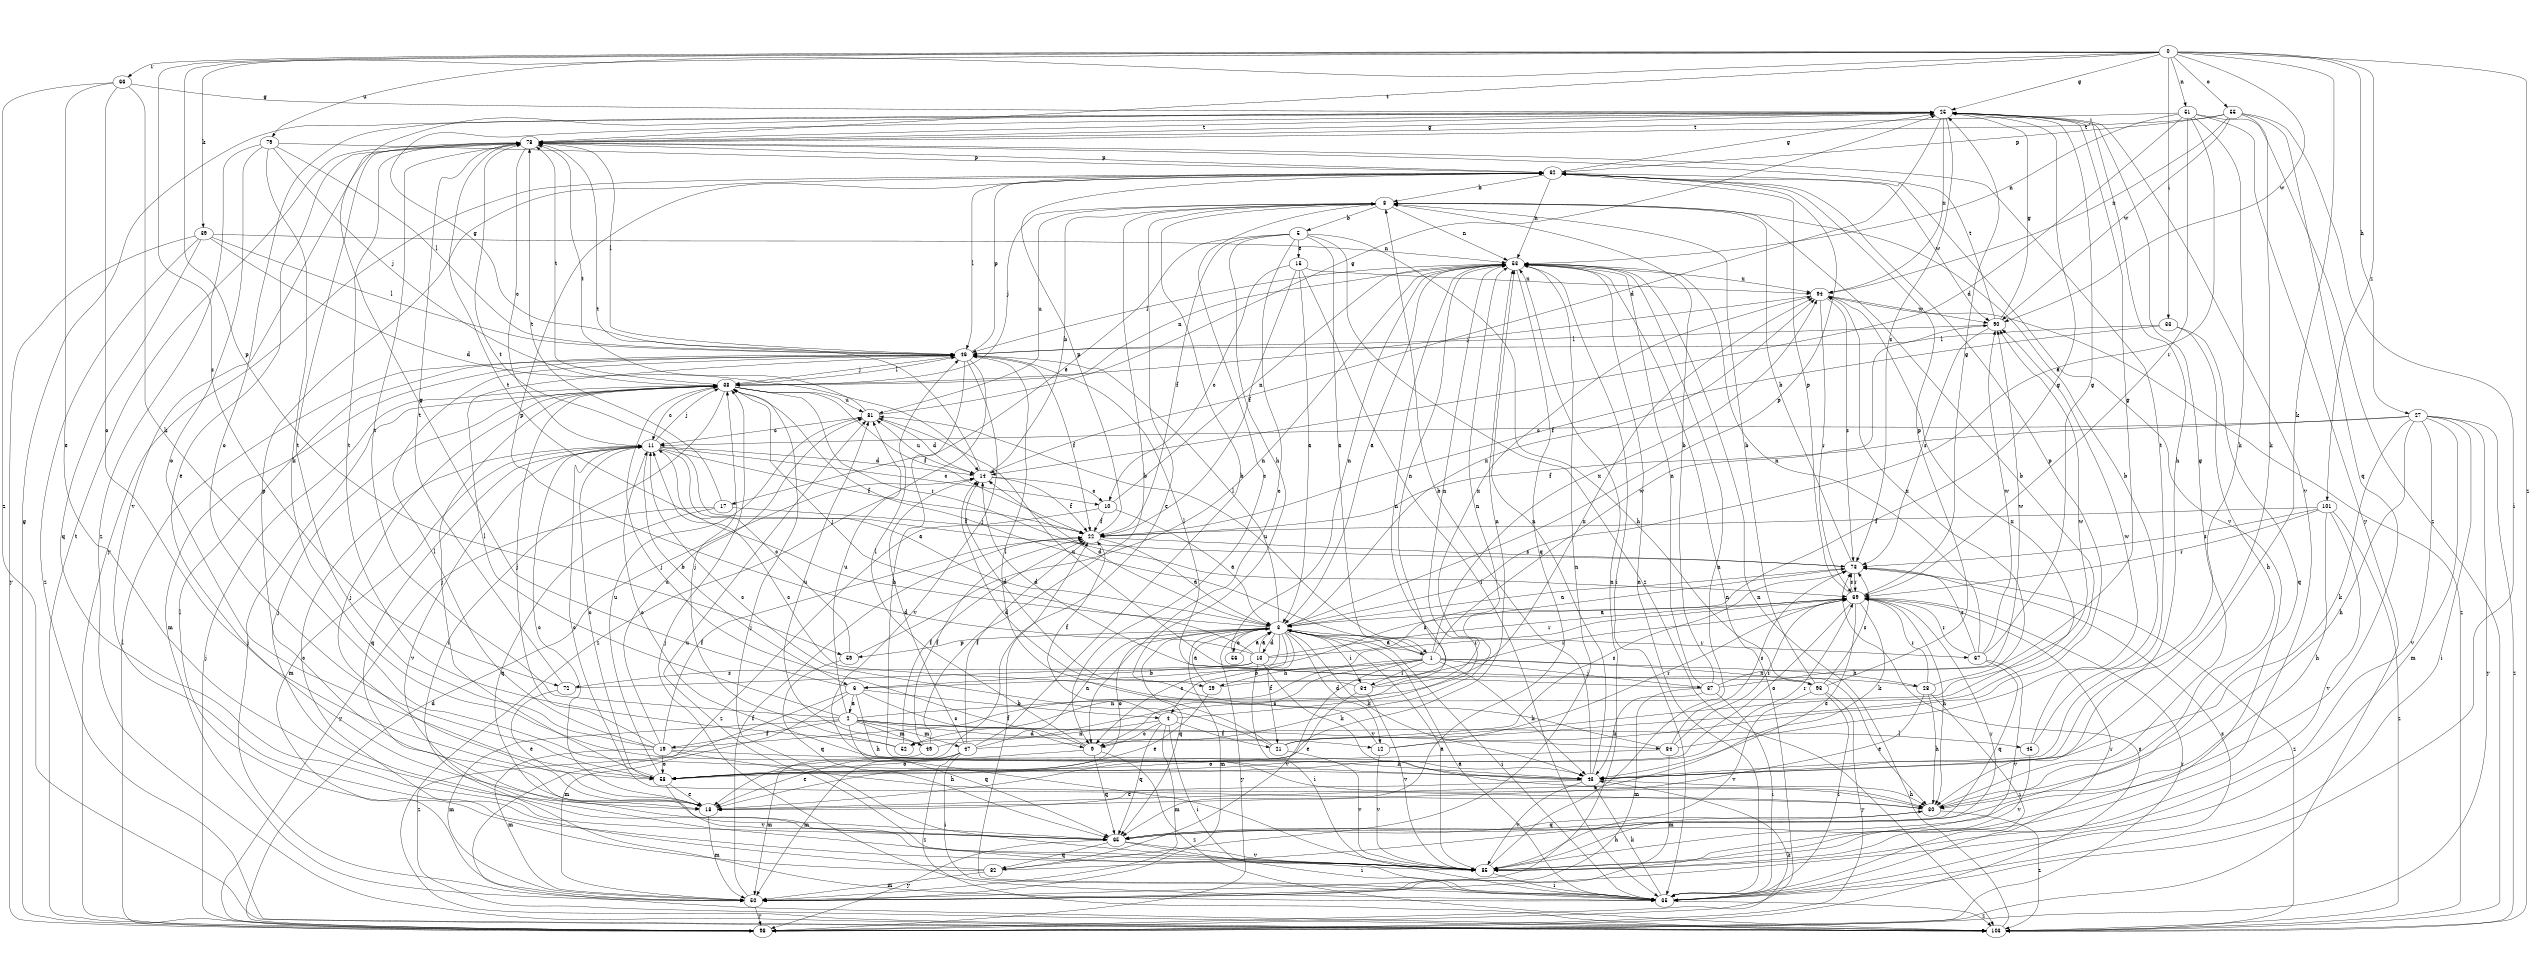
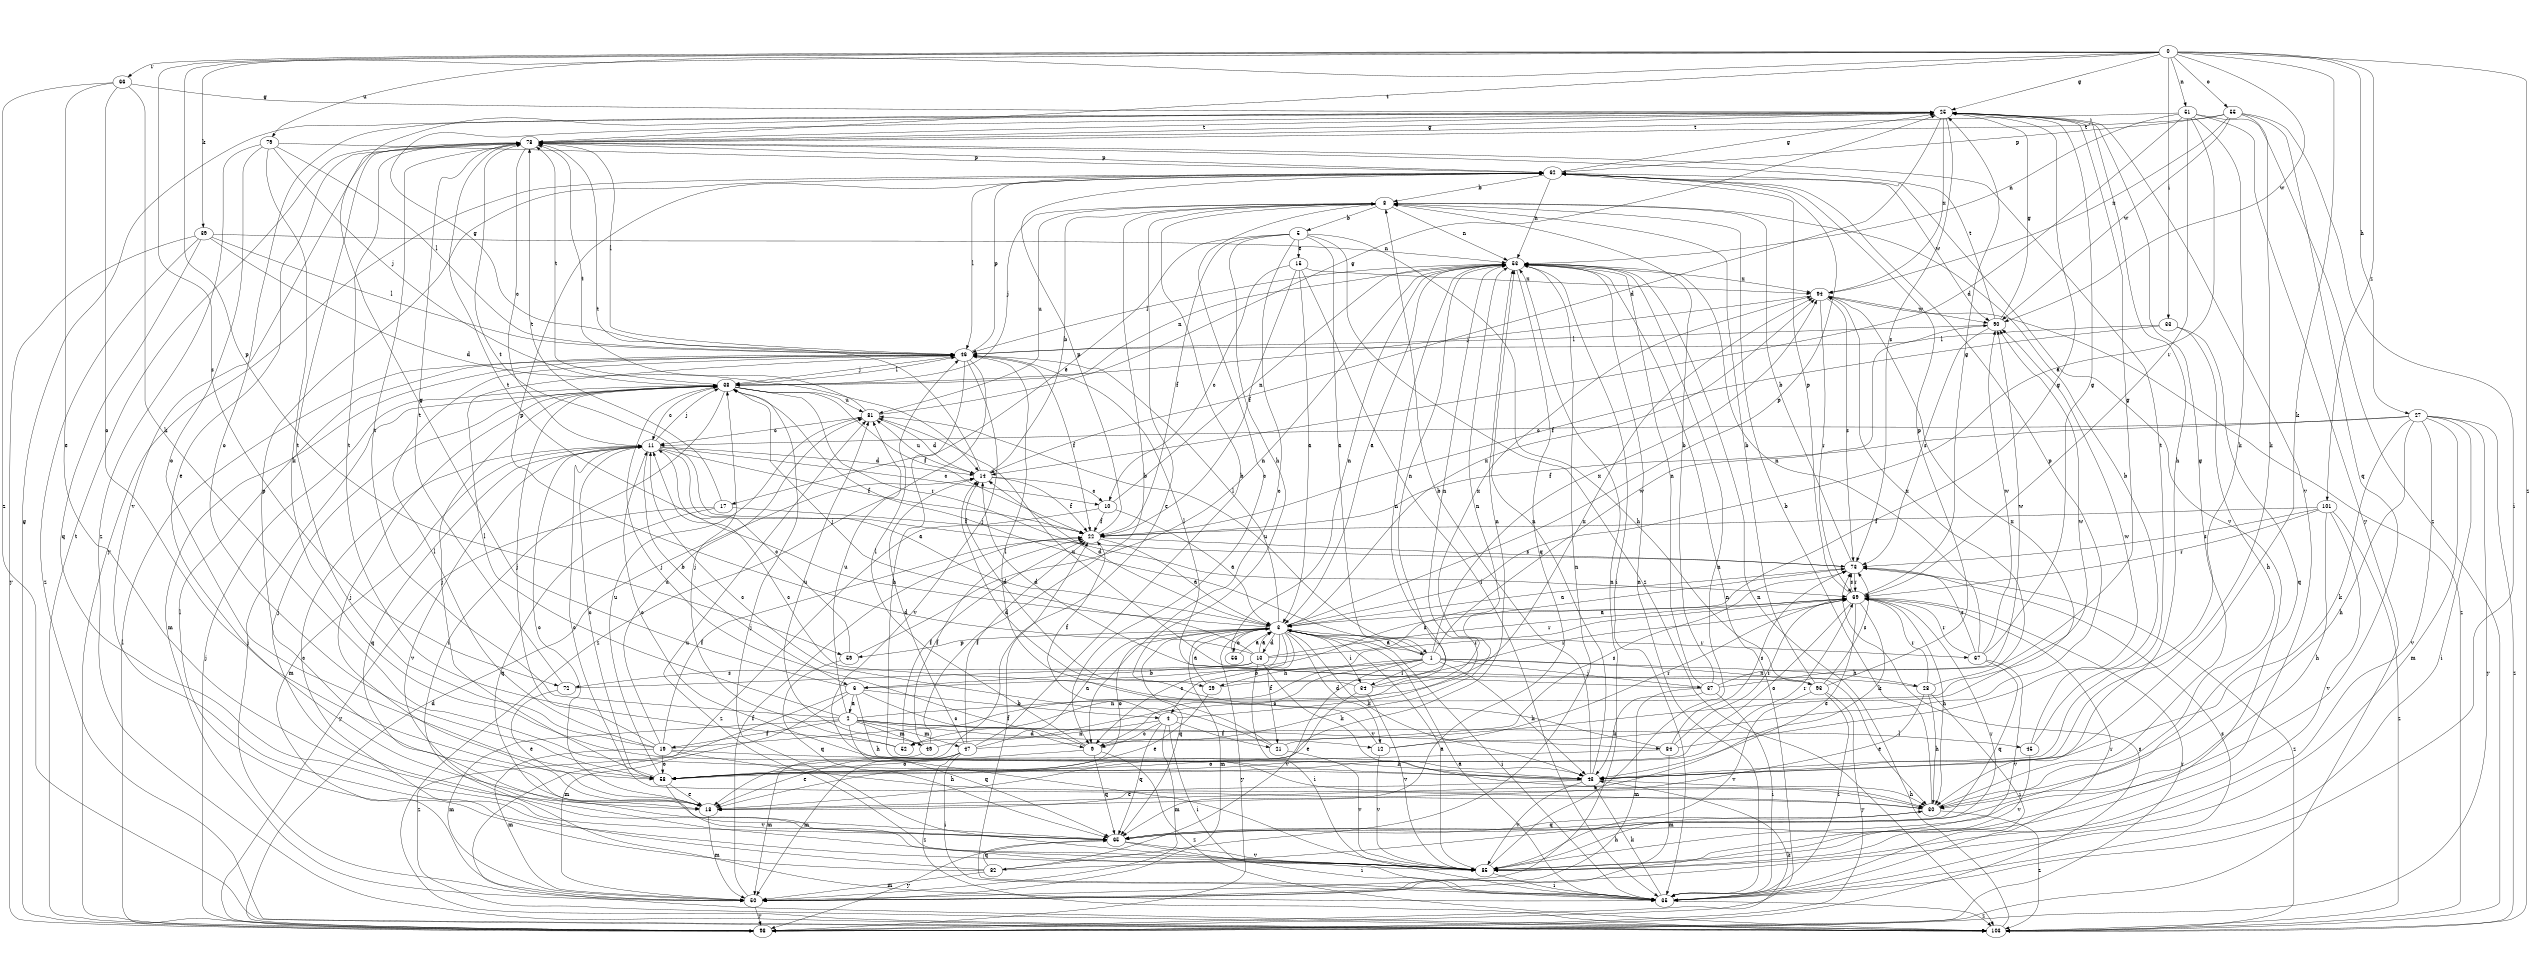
(2094, 585) -> (1744, 375)
(1077, 850) -> (1037, 844)
(967, 879) -> none
